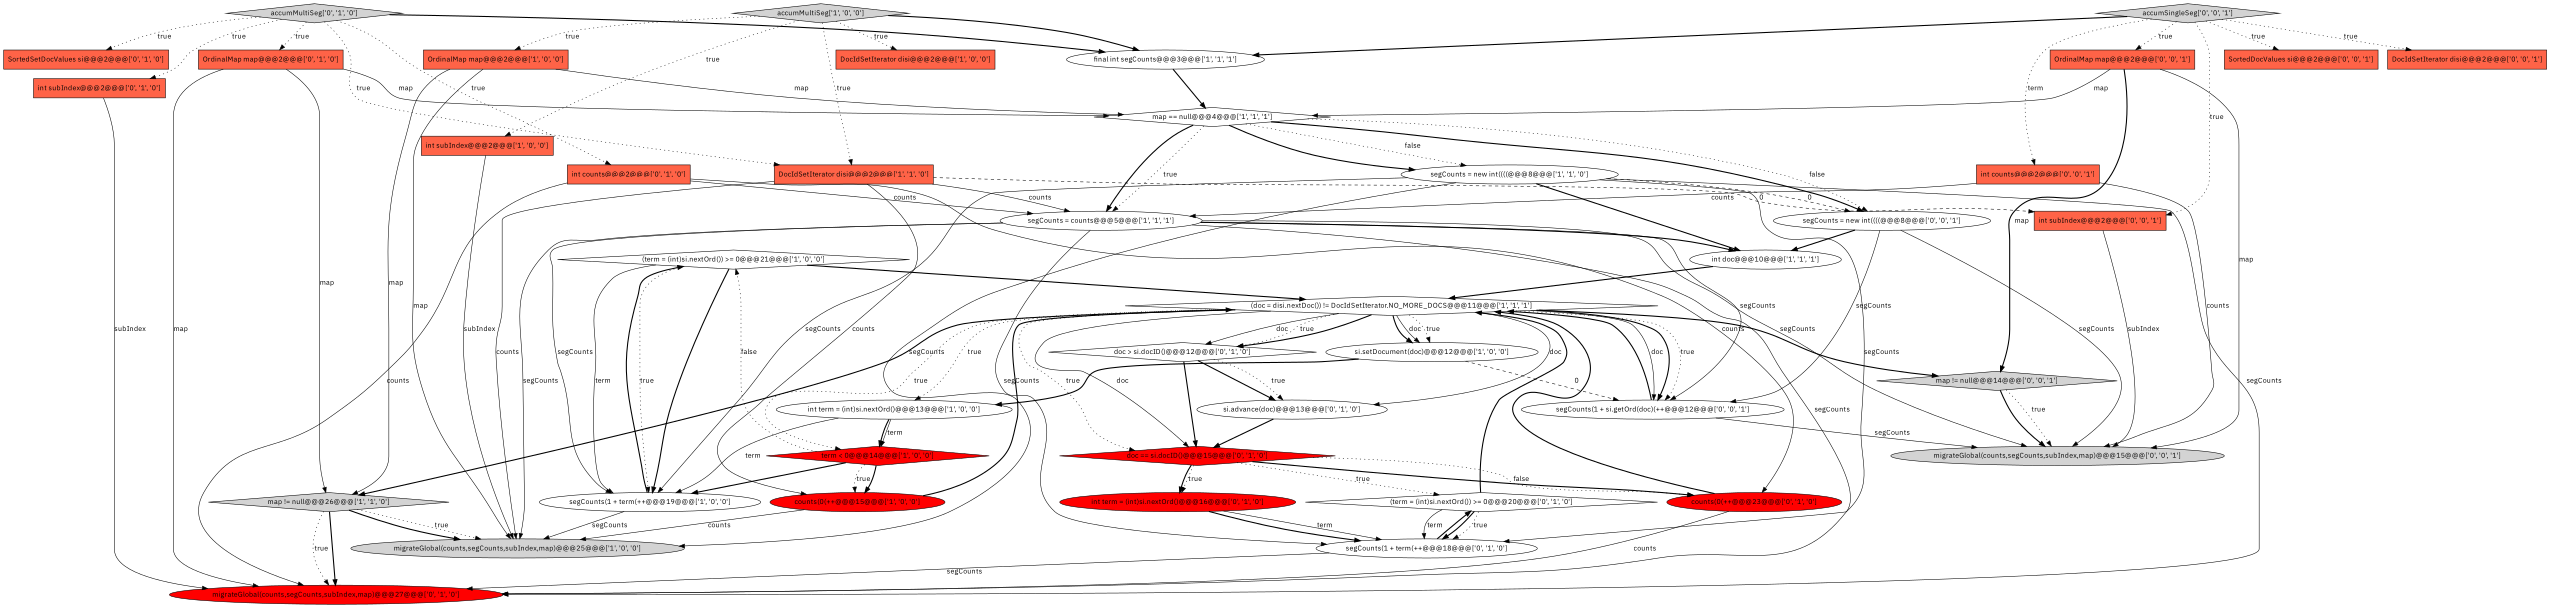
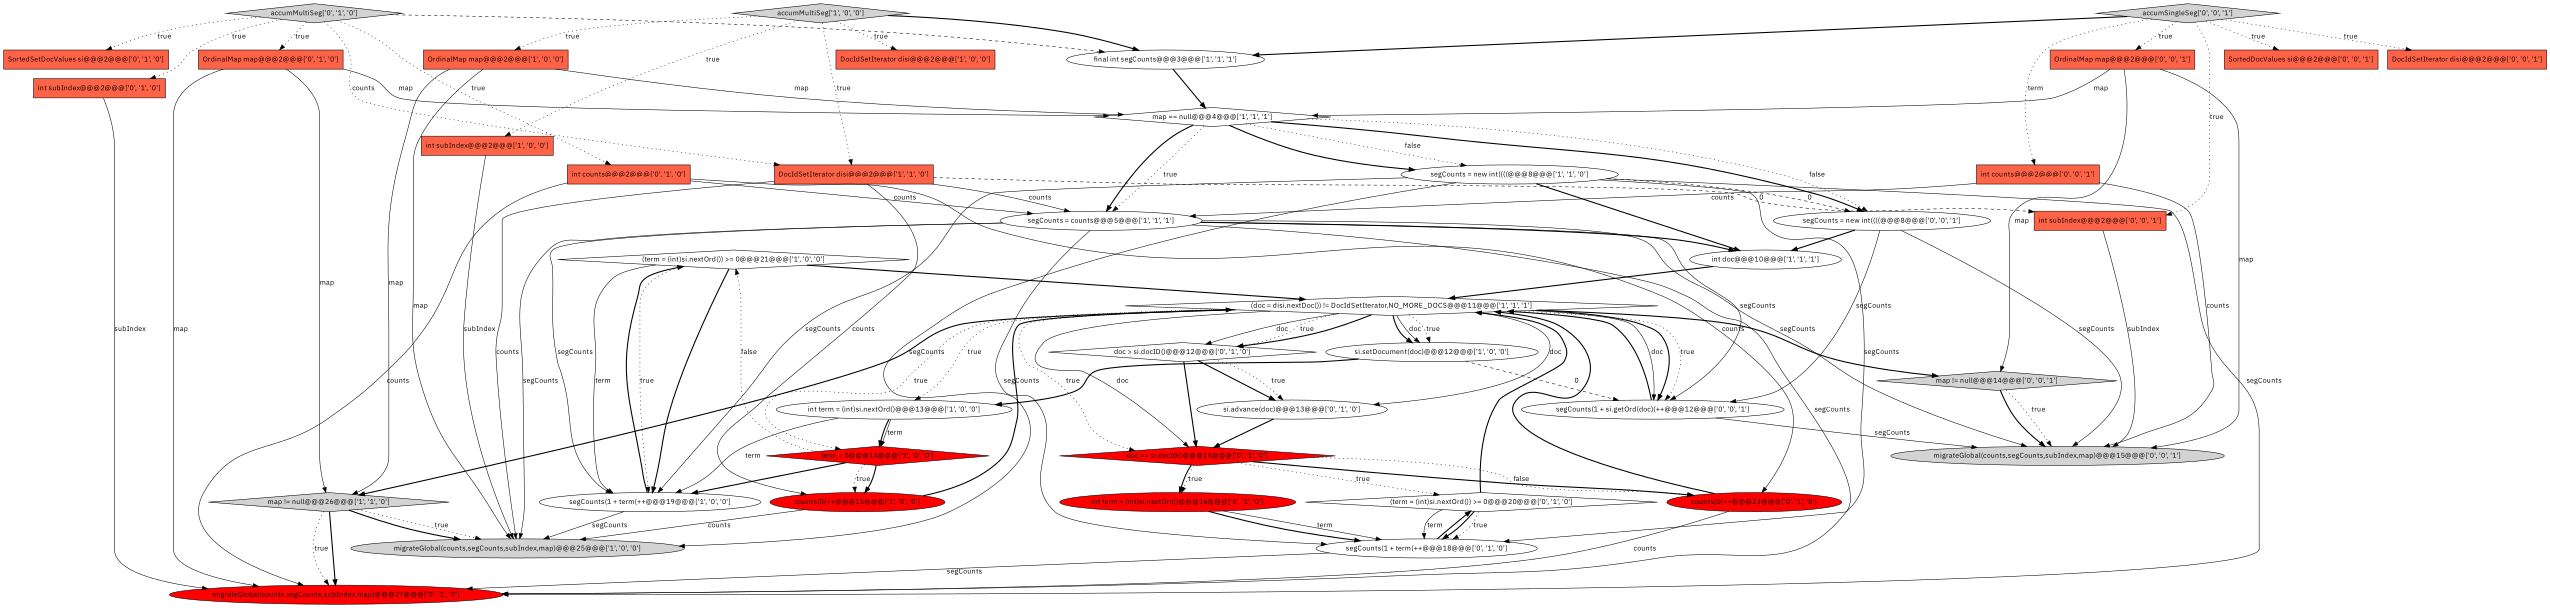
(745, 25) -> (745, 25)
(364, 88) -> (364, 88)
(2023, 204) -> (2023, 204)
